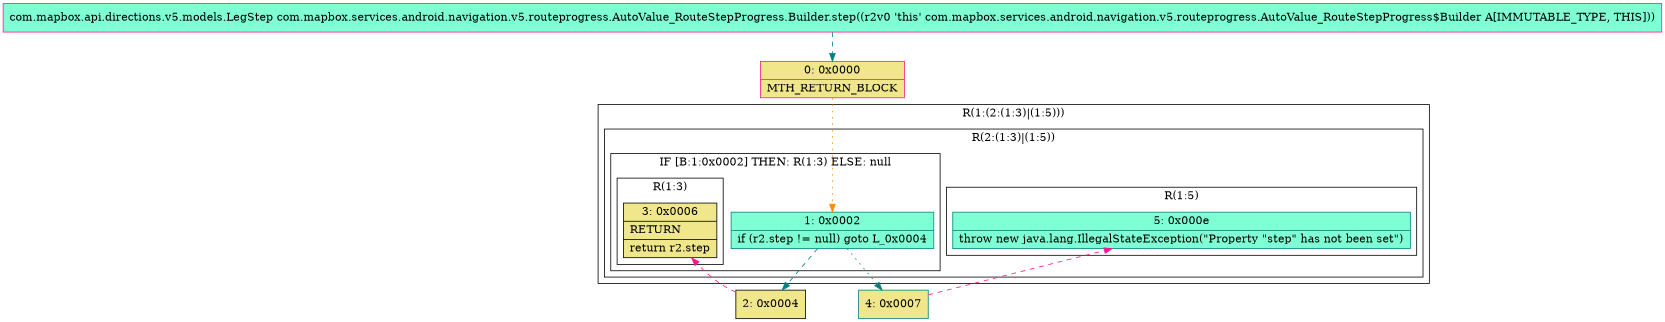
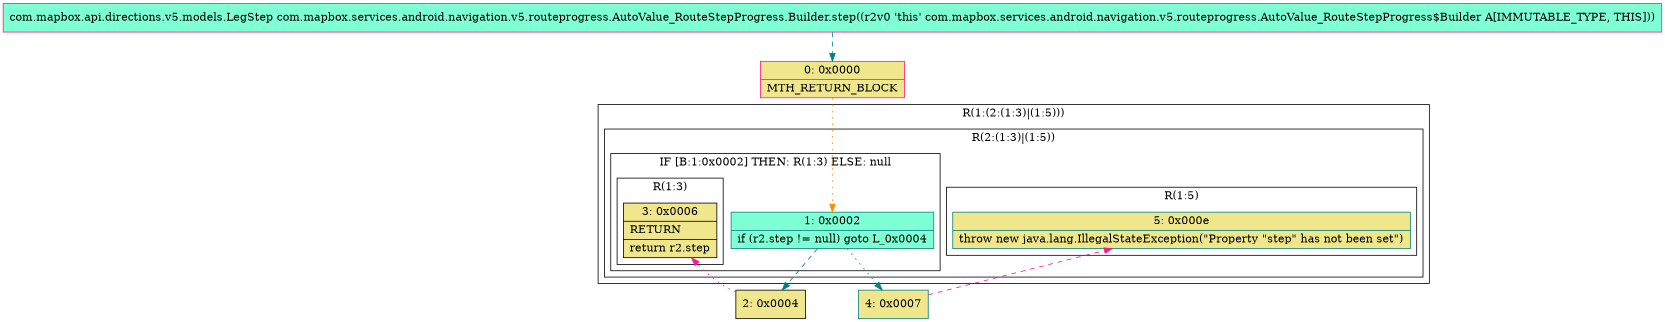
(1182, 230) -> (1182, 230)
(715, 280) -> (715, 280)
